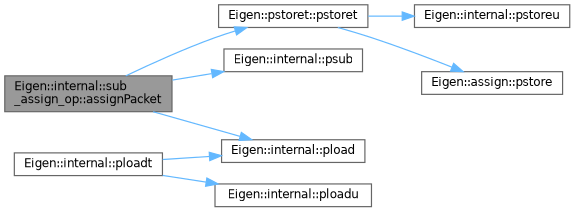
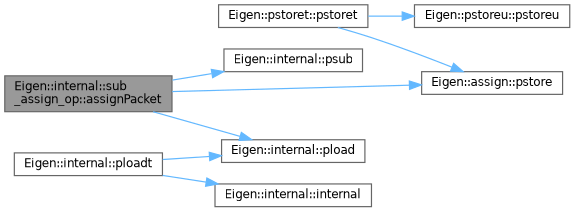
(492, 16) -> (492, 16)
(180, 51) -> (291, 88)
(293, 195) -> (293, 195)
